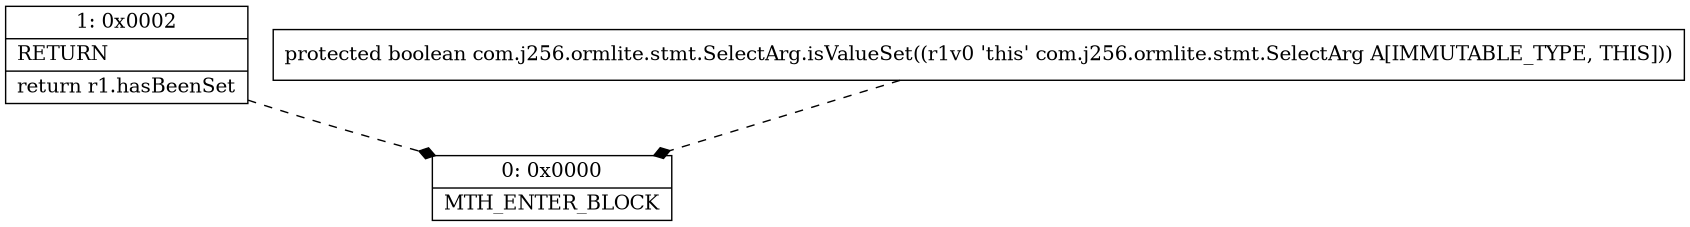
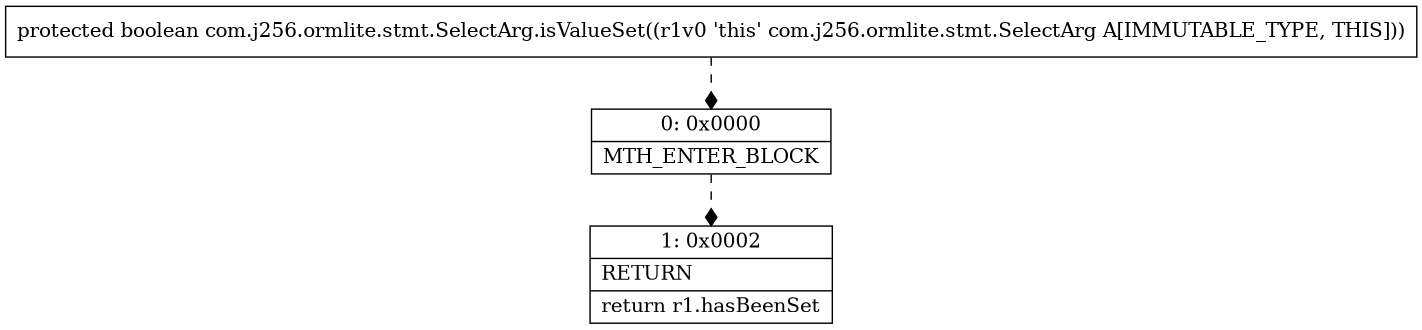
(333, 126) -> (711, 192)
